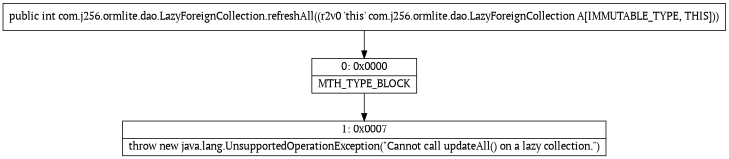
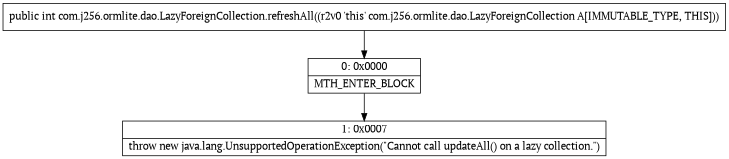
(364, 84) -> (364, 84)
